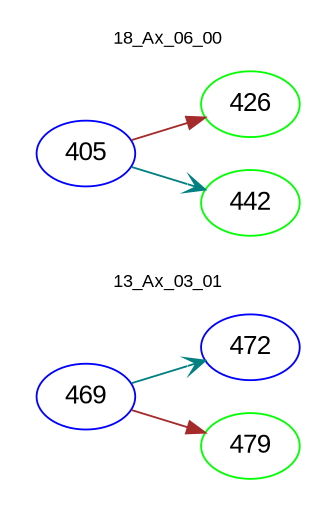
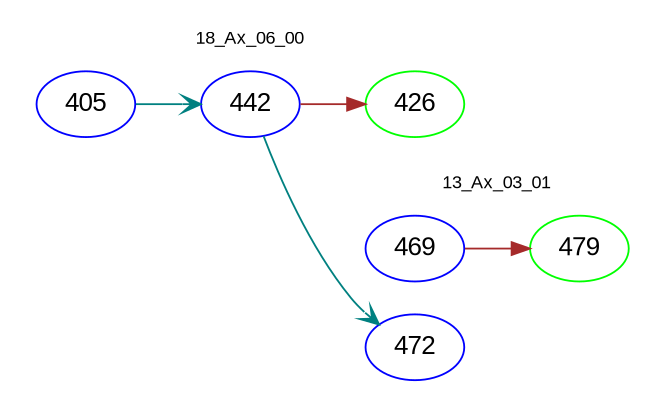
(160, 132) -> (324, 104)
(250, 203) -> (250, 104)
(160, 375) -> (306, 229)
